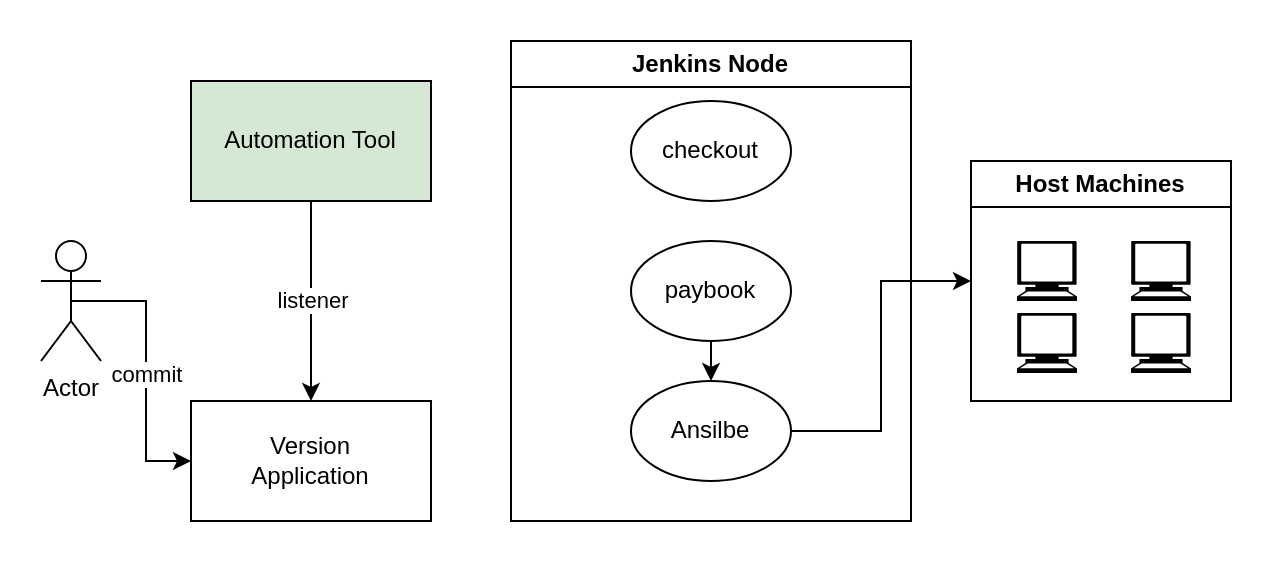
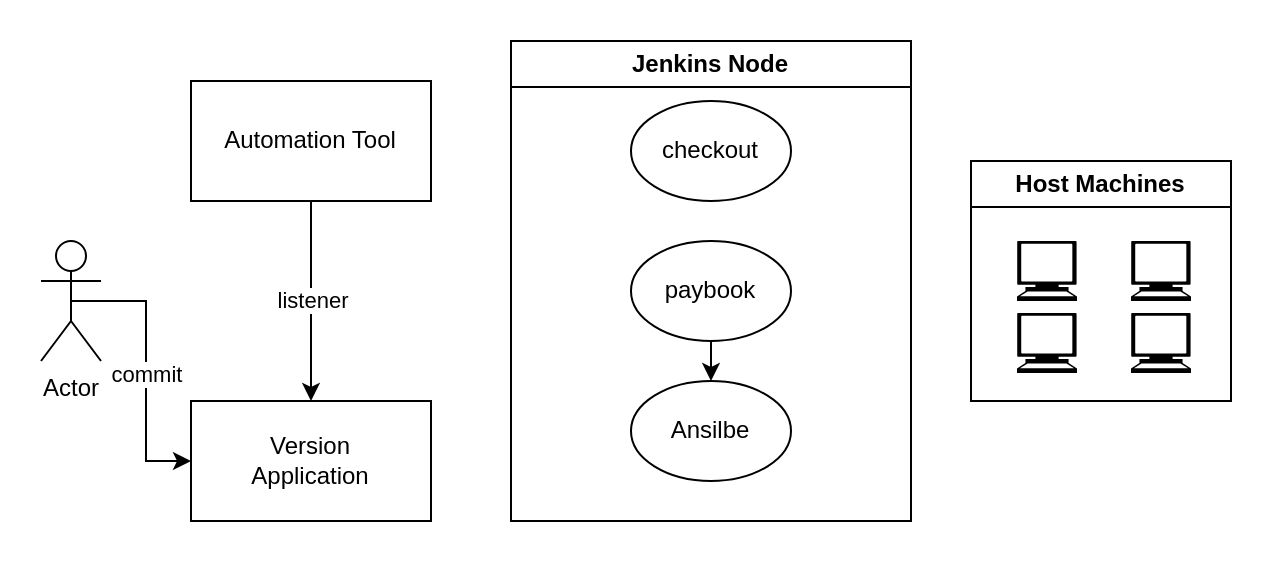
(311, 141) -> (311, 141)
(881, 363) -> none
